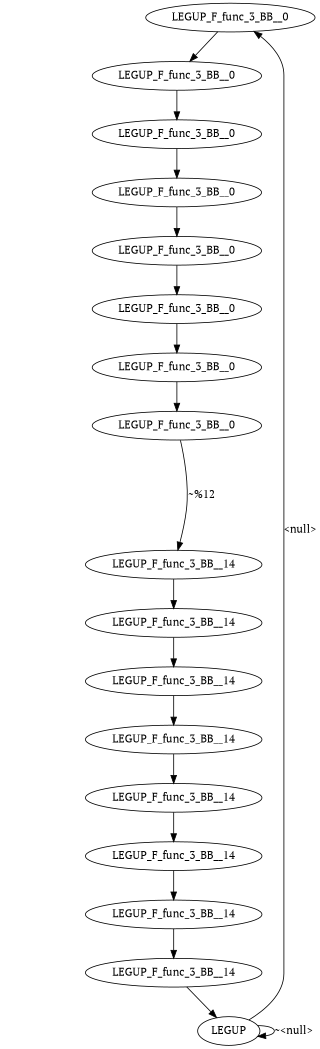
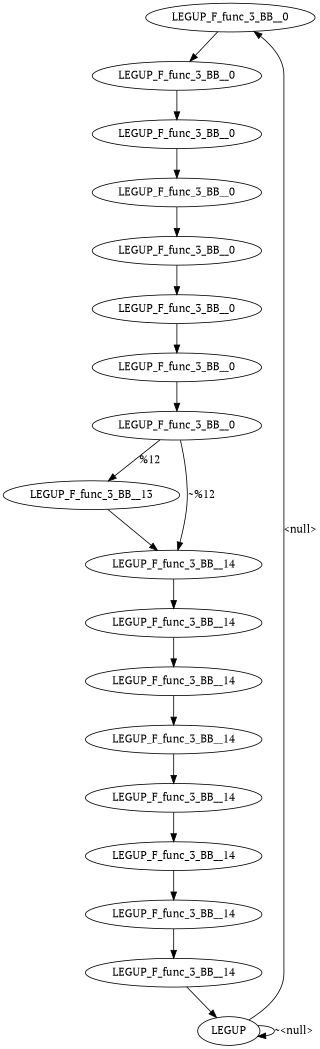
none -> (91, 495)
